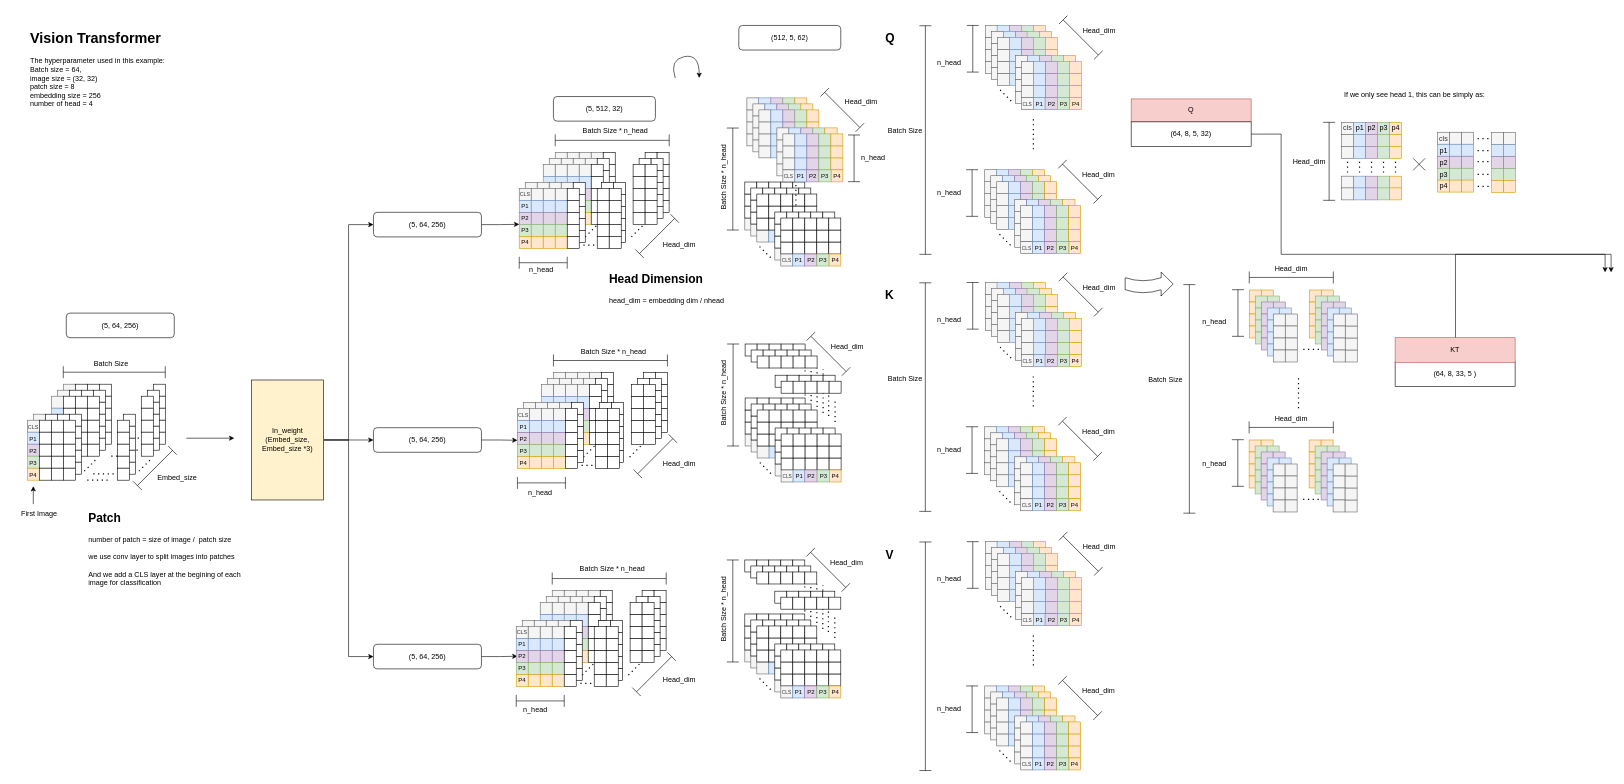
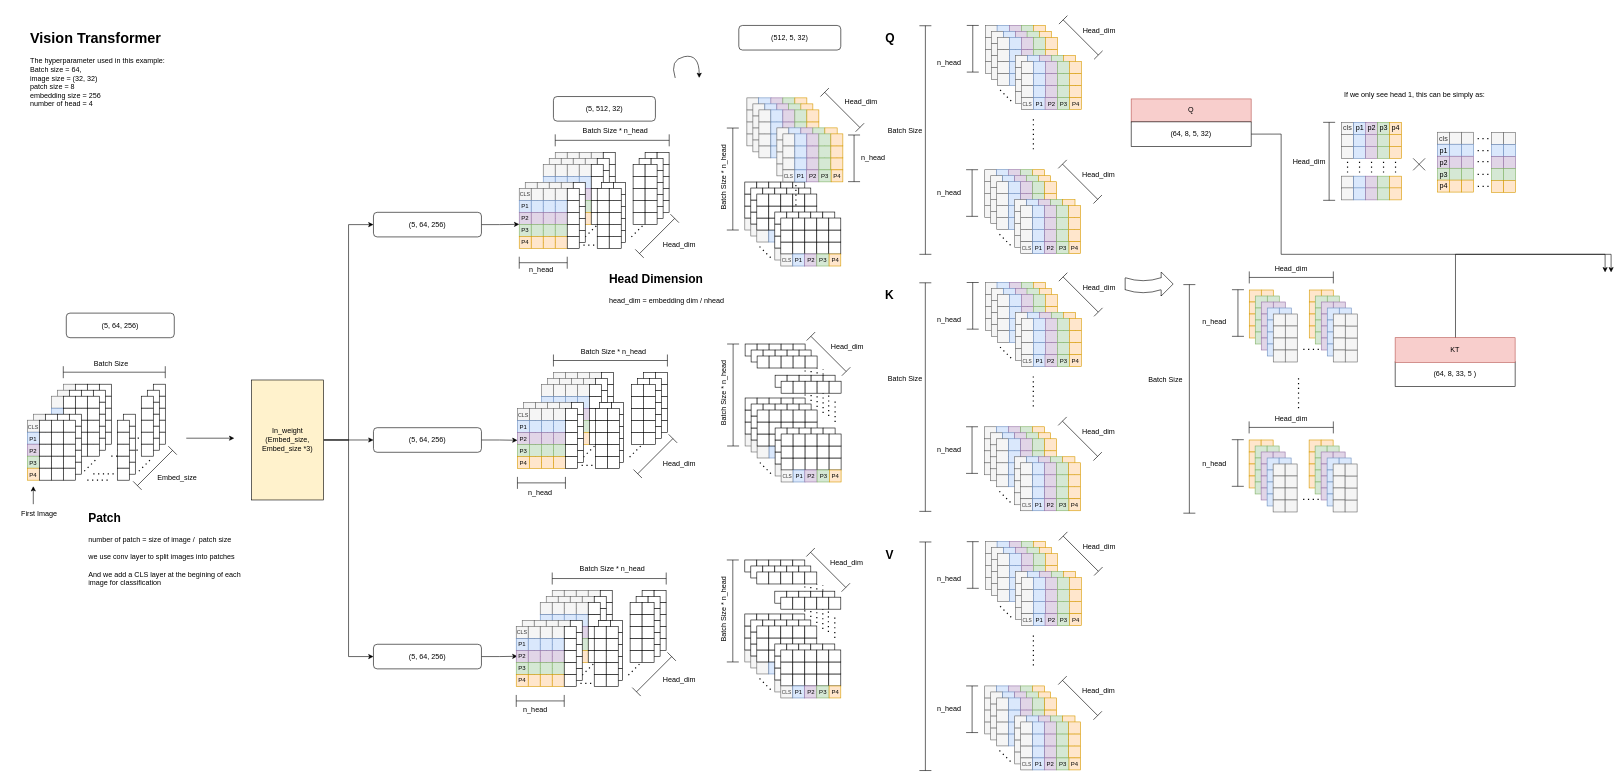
(790, 38) -> (790, 38)
